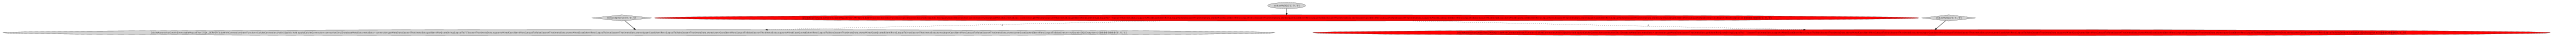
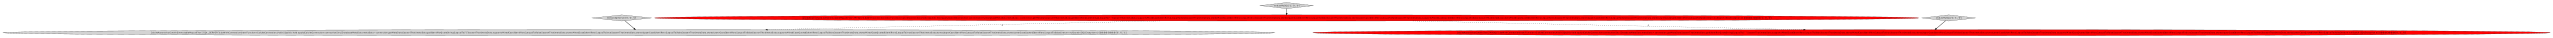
(1287, 6) -> (1287, 6)
